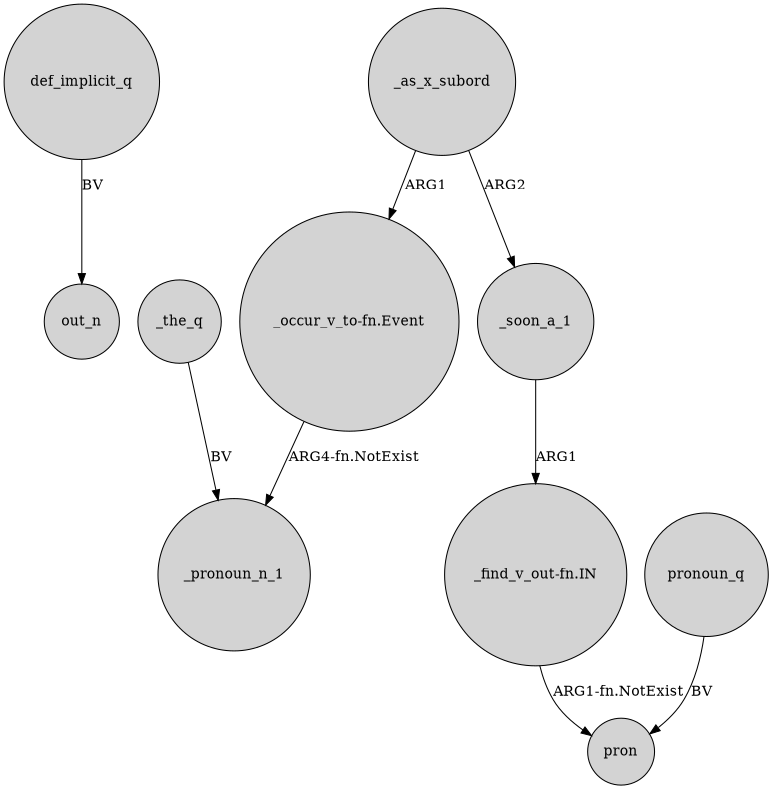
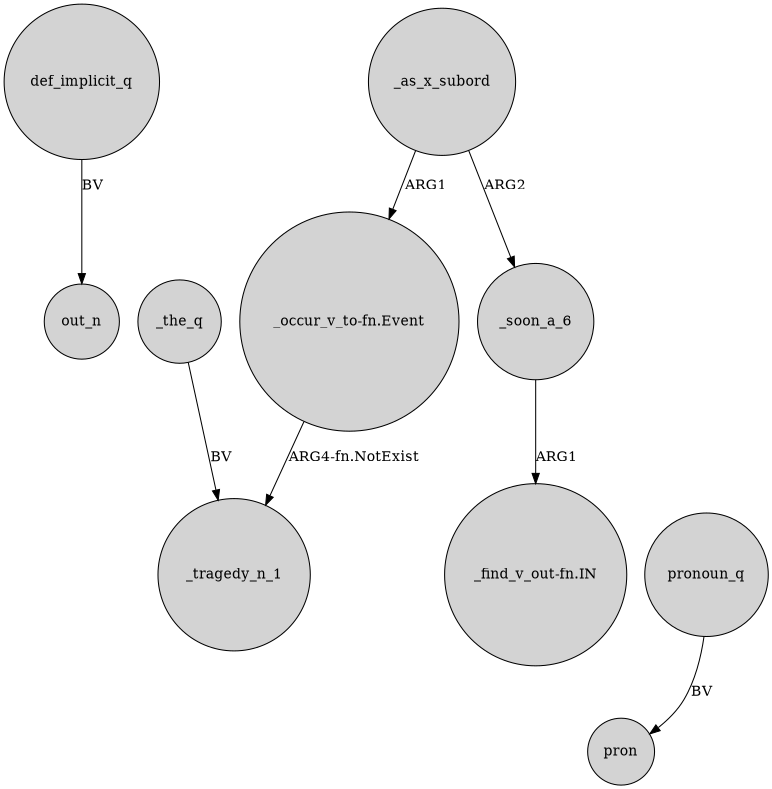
(536, 322) -> (536, 322)
(234, 575) -> (234, 575)
(555, 702) -> none
